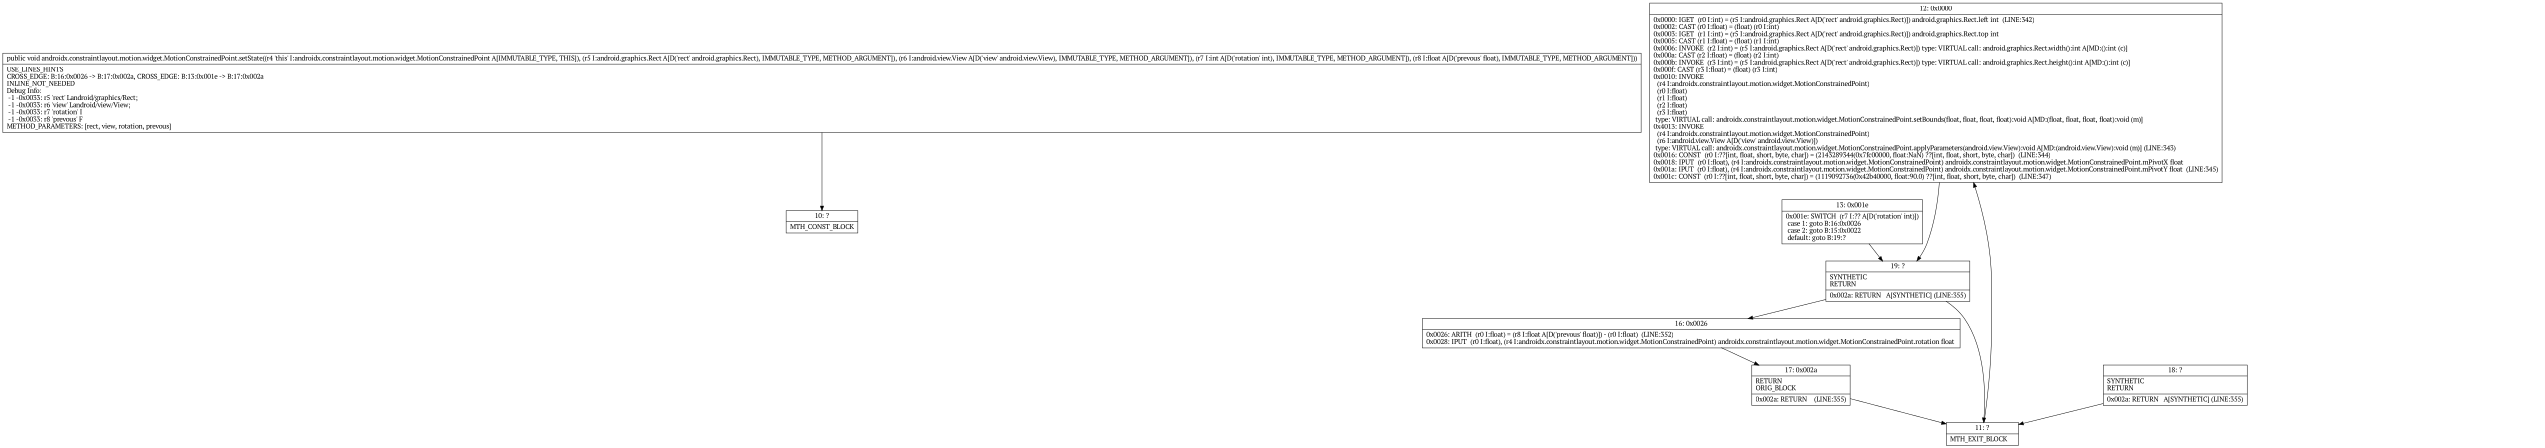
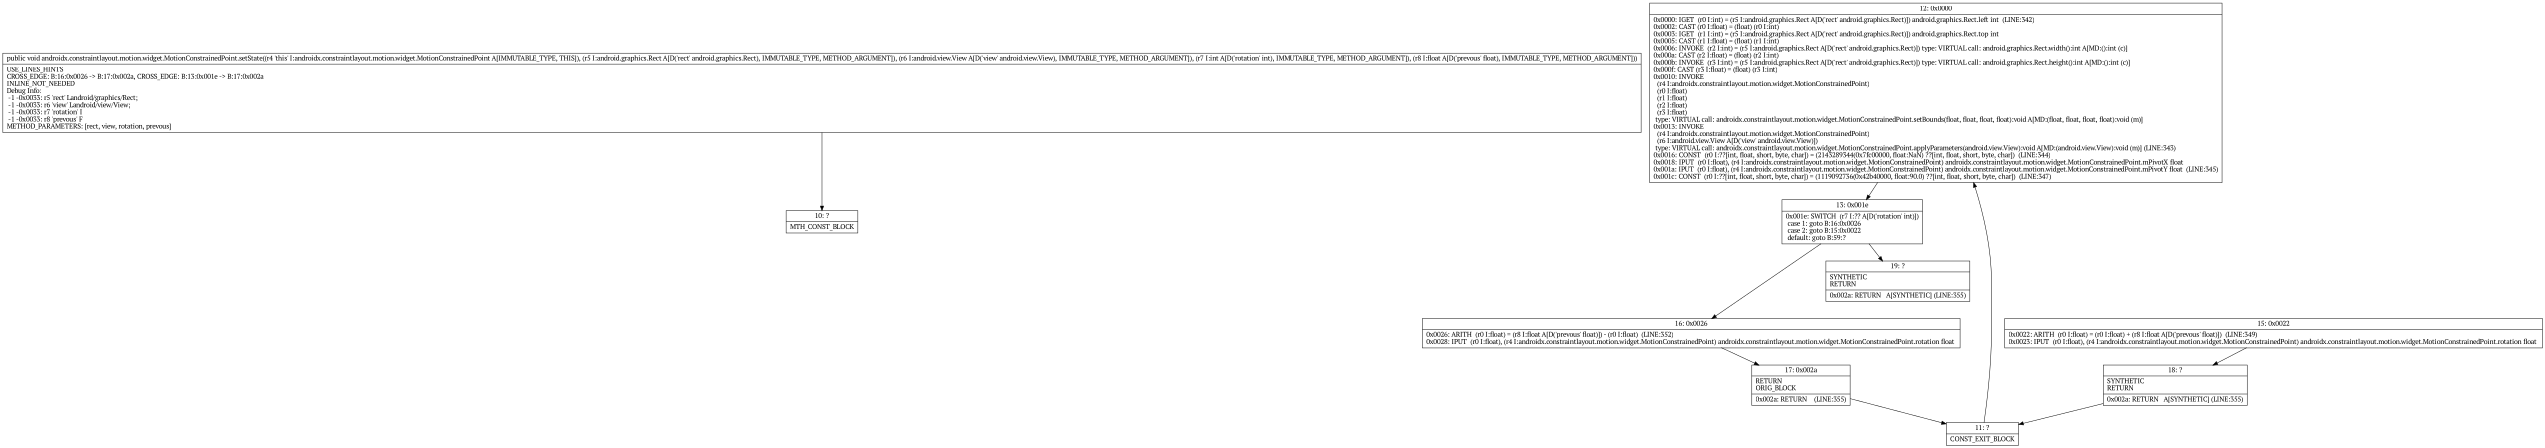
(1681, 127) -> (1681, 127)
(1934, 221) -> (1873, 189)
(1817, 238) -> (1817, 238)
(1789, 309) -> (1768, 280)
none -> (2274, 333)
(1979, 354) -> none
(1979, 439) -> (1982, 439)
